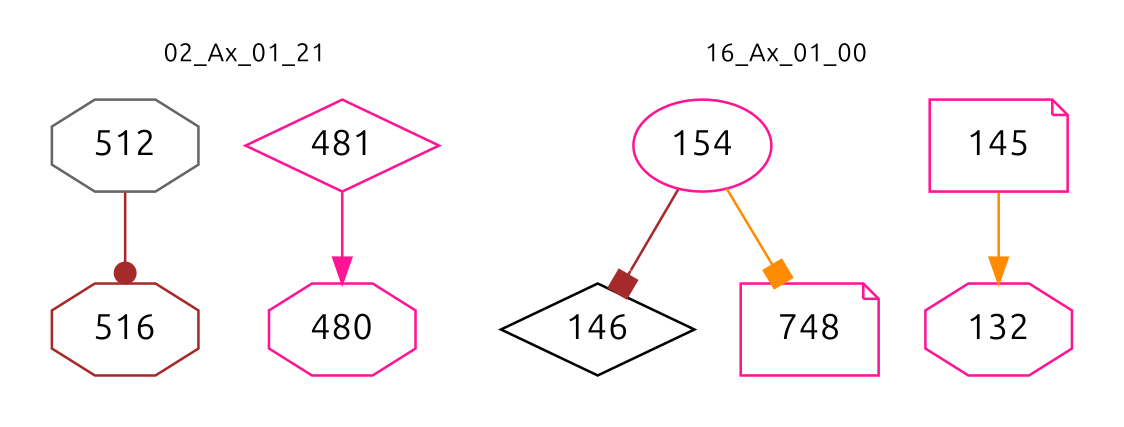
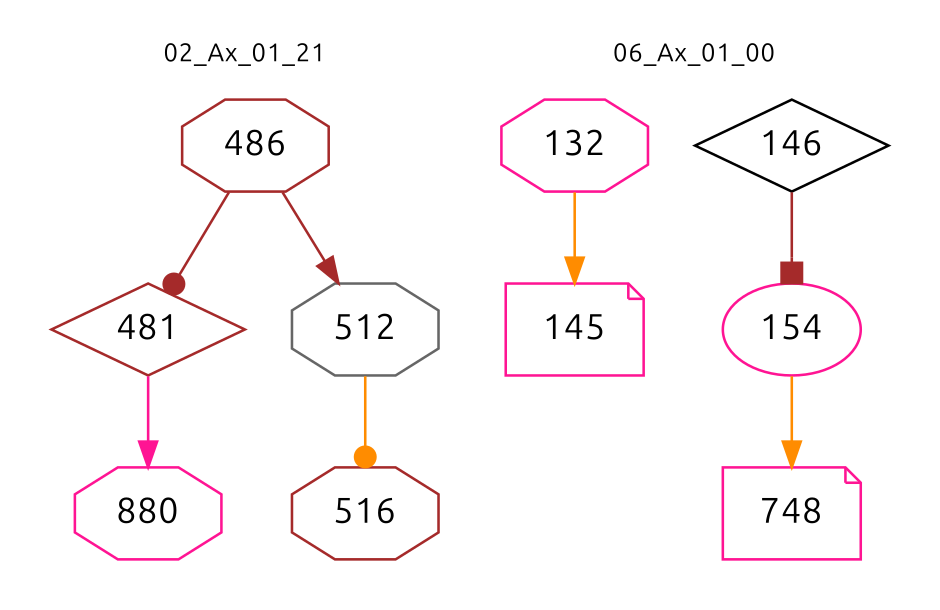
(787, 55) -> (695, 55)
none -> (255, 146)
(342, 146) -> (148, 329)
(748, 225) -> (792, 409)
(999, 225) -> (575, 225)
(125, 228) -> (365, 411)
(654, 230) -> (792, 225)
(342, 329) -> (148, 513)
